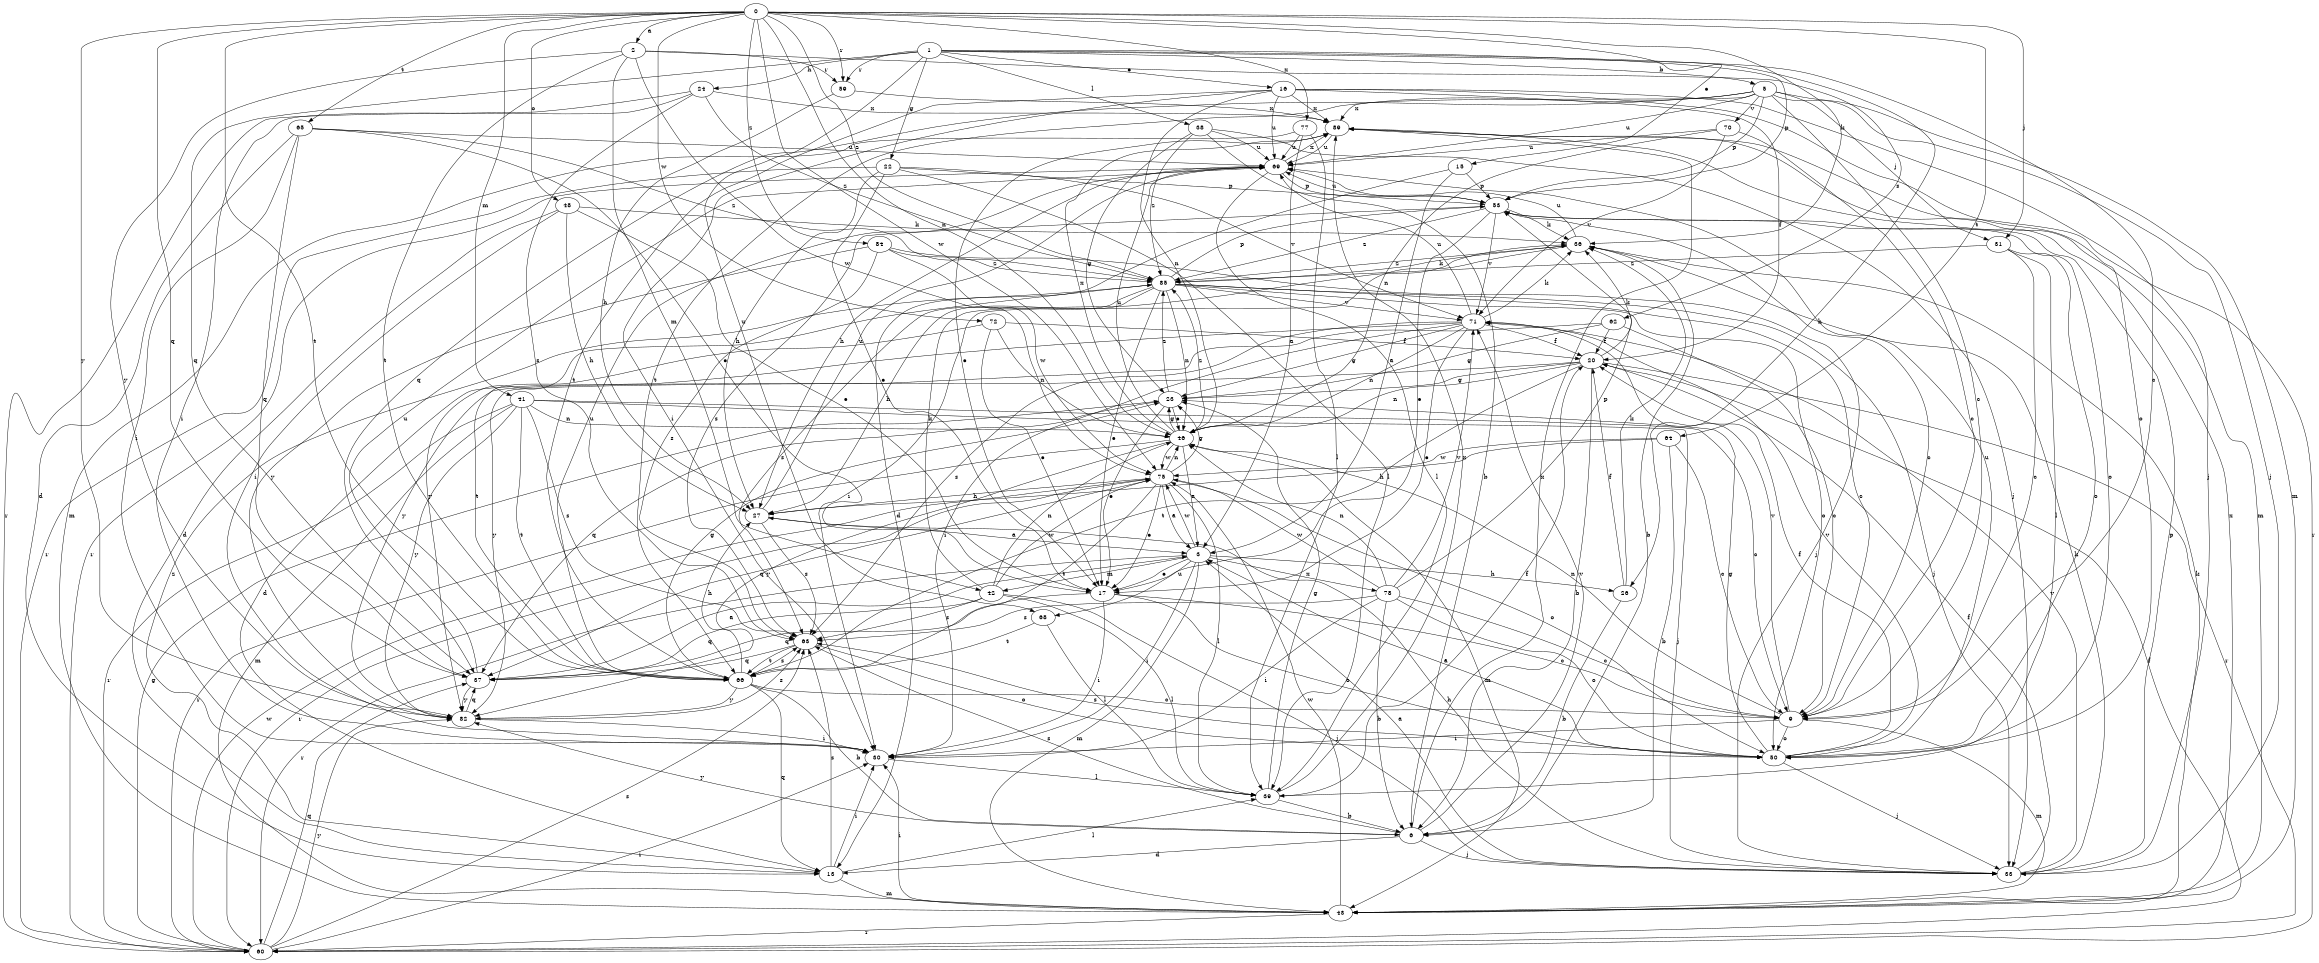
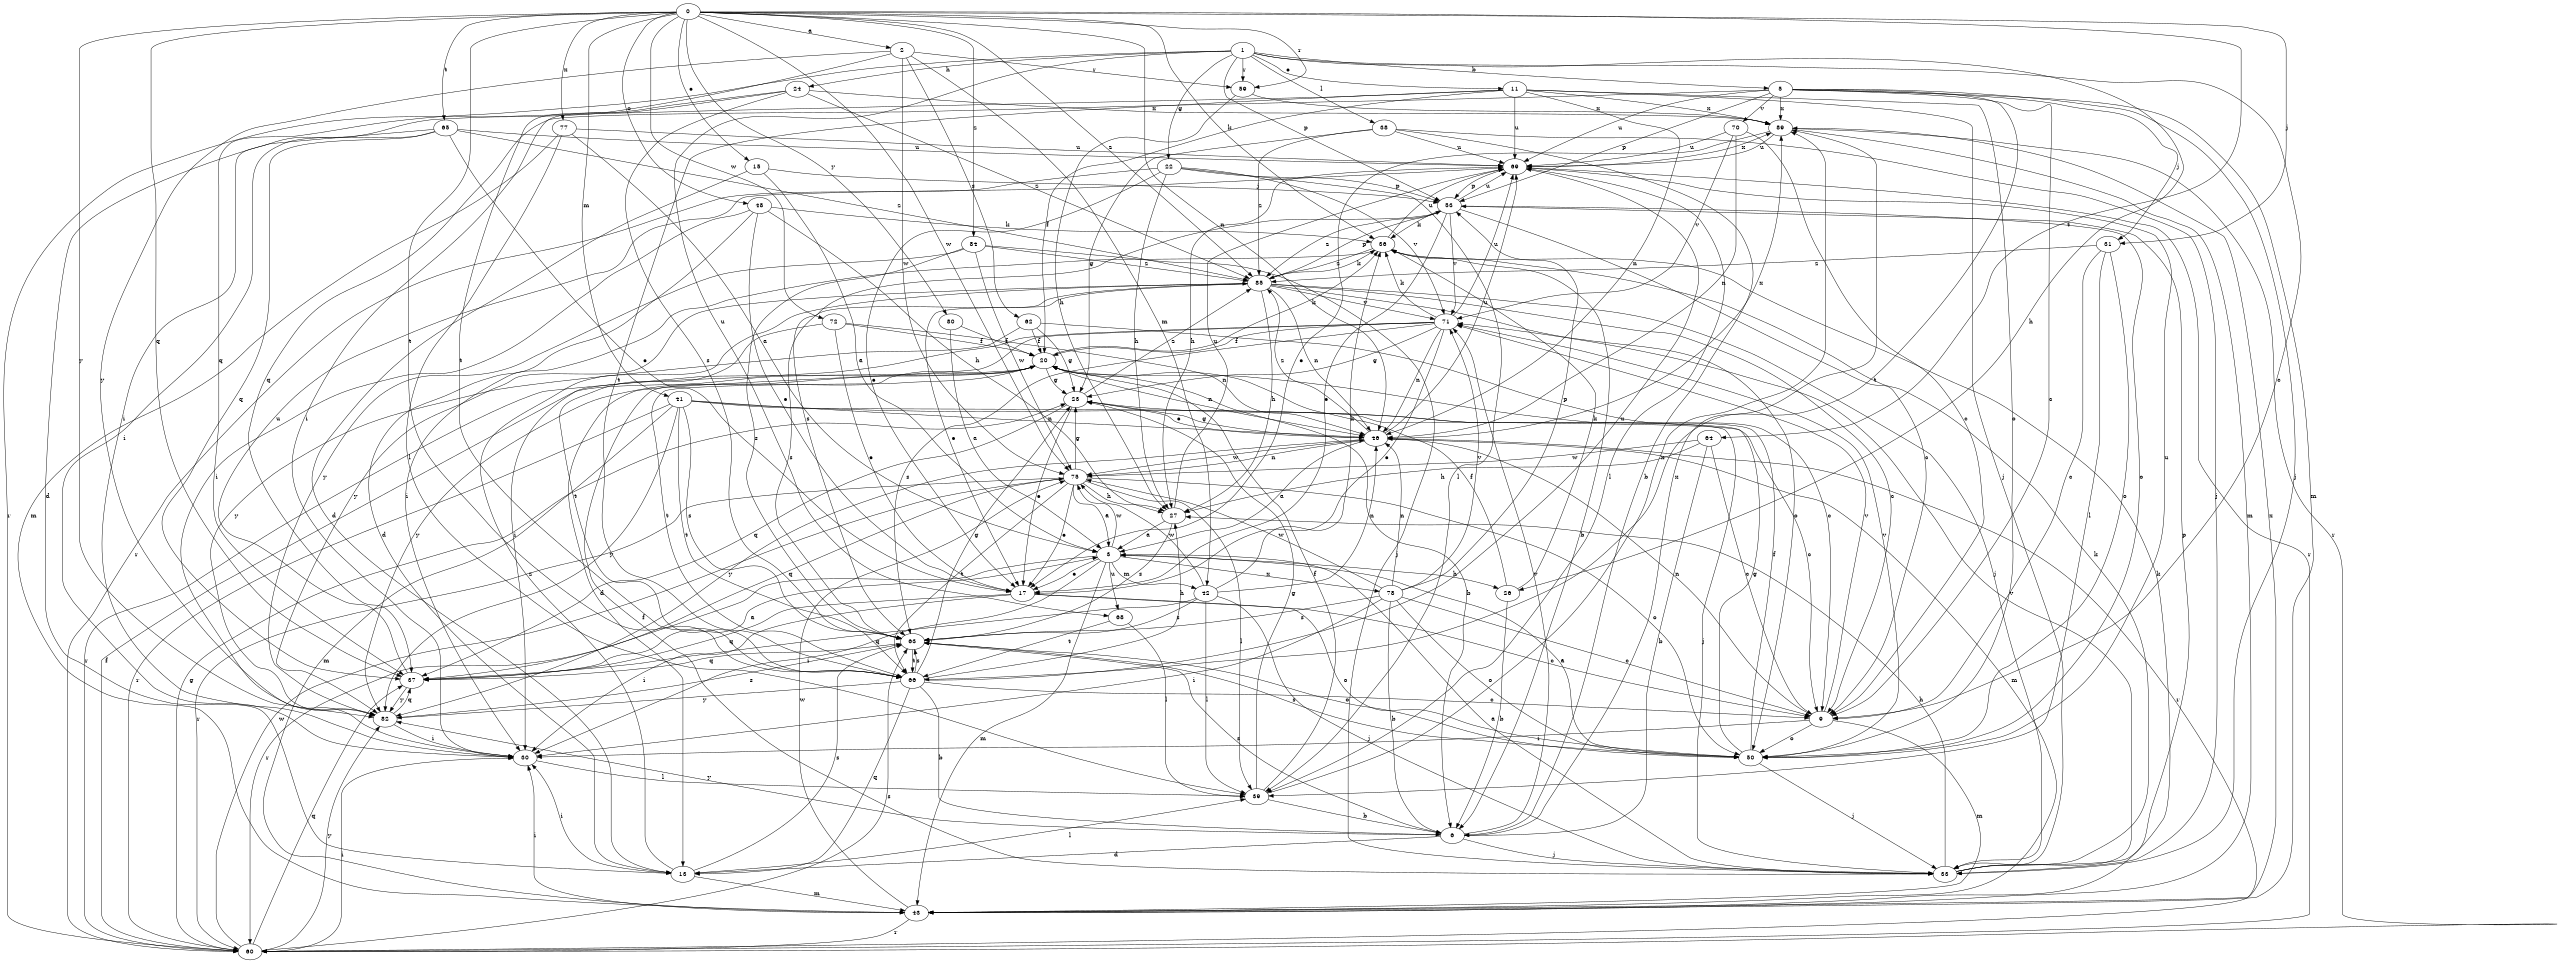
(1284, 89) -> (1515, 89)
(1482, 186) -> (1258, 186)
none -> (951, 322)
